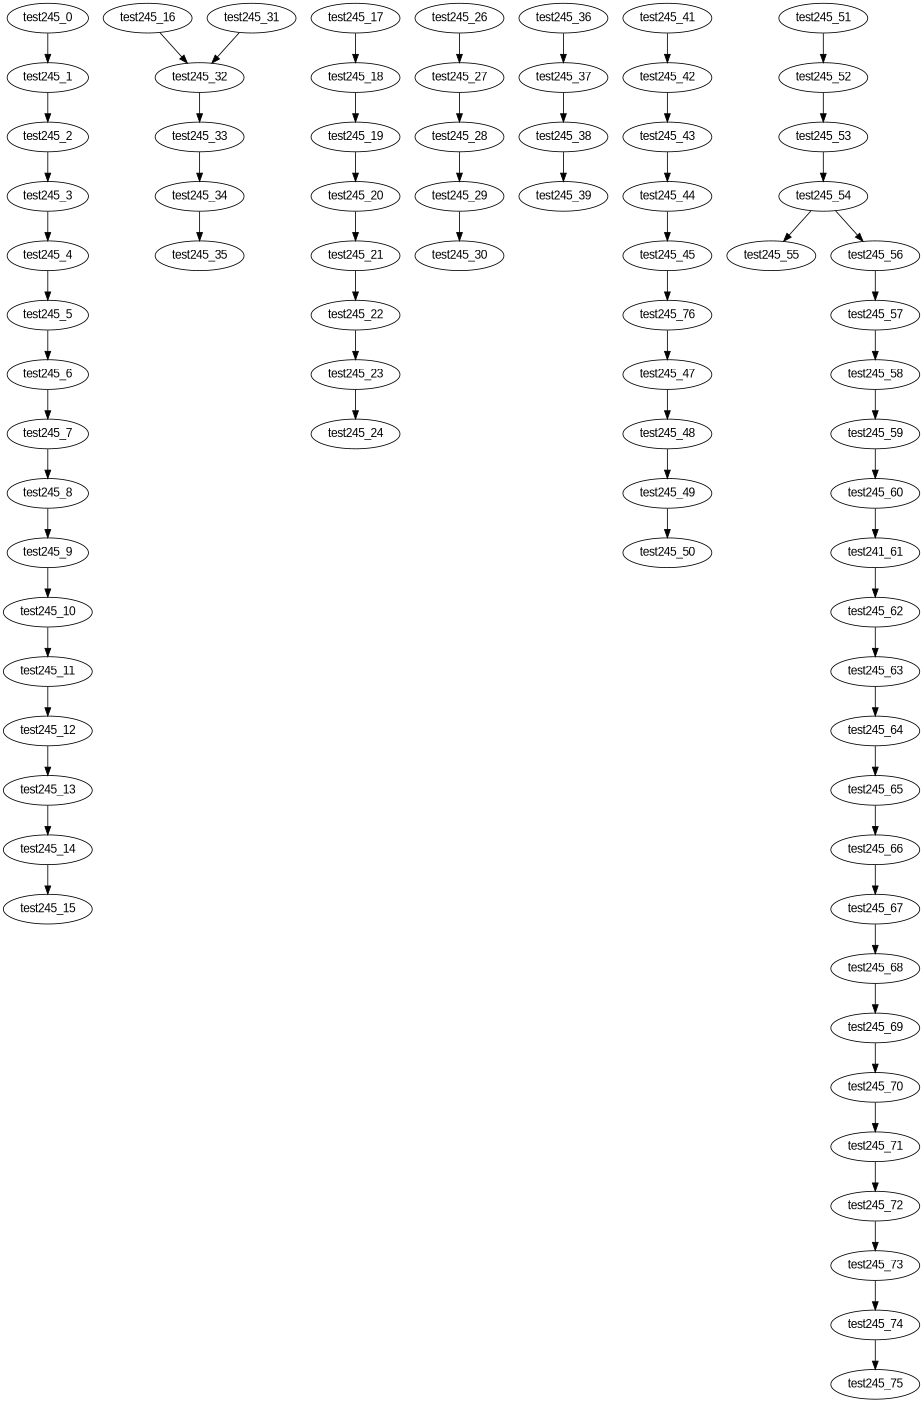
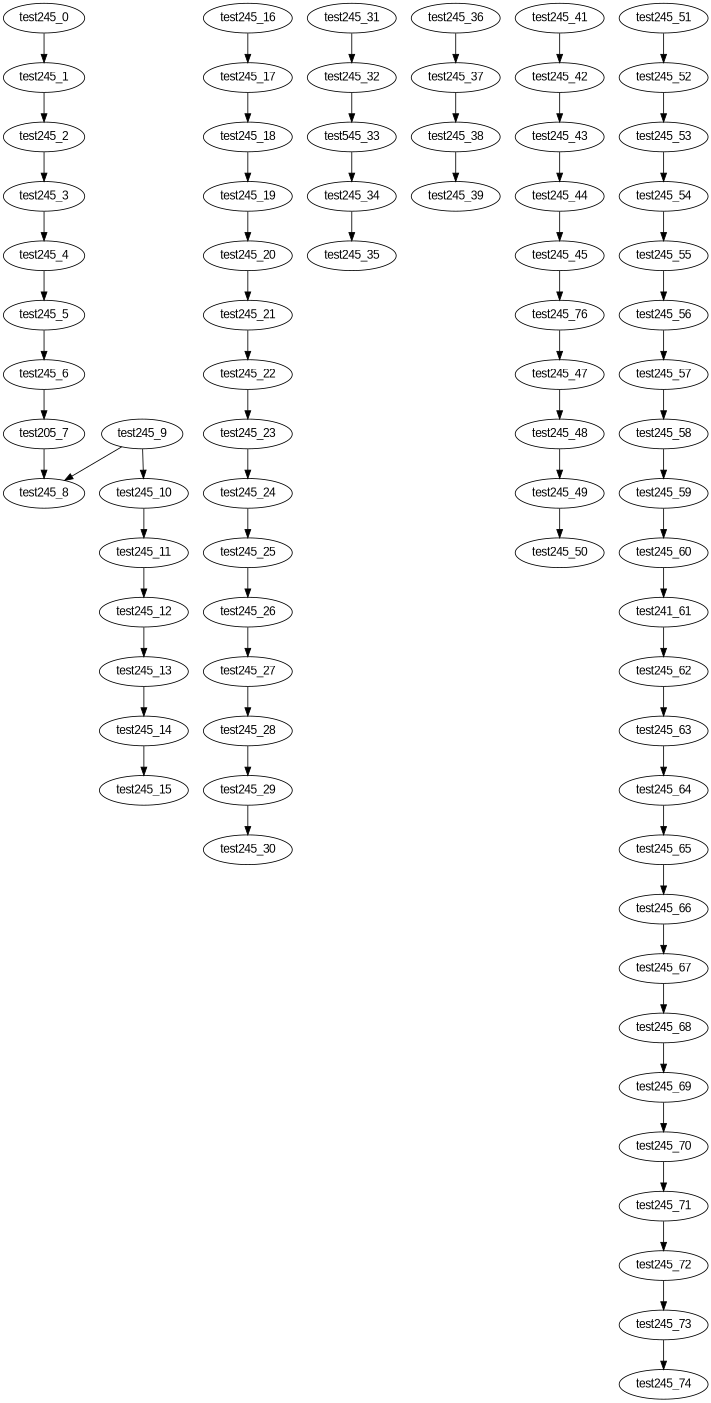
(171, 45) -> (248, 44)
(200, 137) -> (352, 137)
(847, 223) -> (664, 281)
(48, 434) -> (44, 434)
(48, 519) -> (97, 462)
none -> (248, 553)
(875, 1384) -> none
